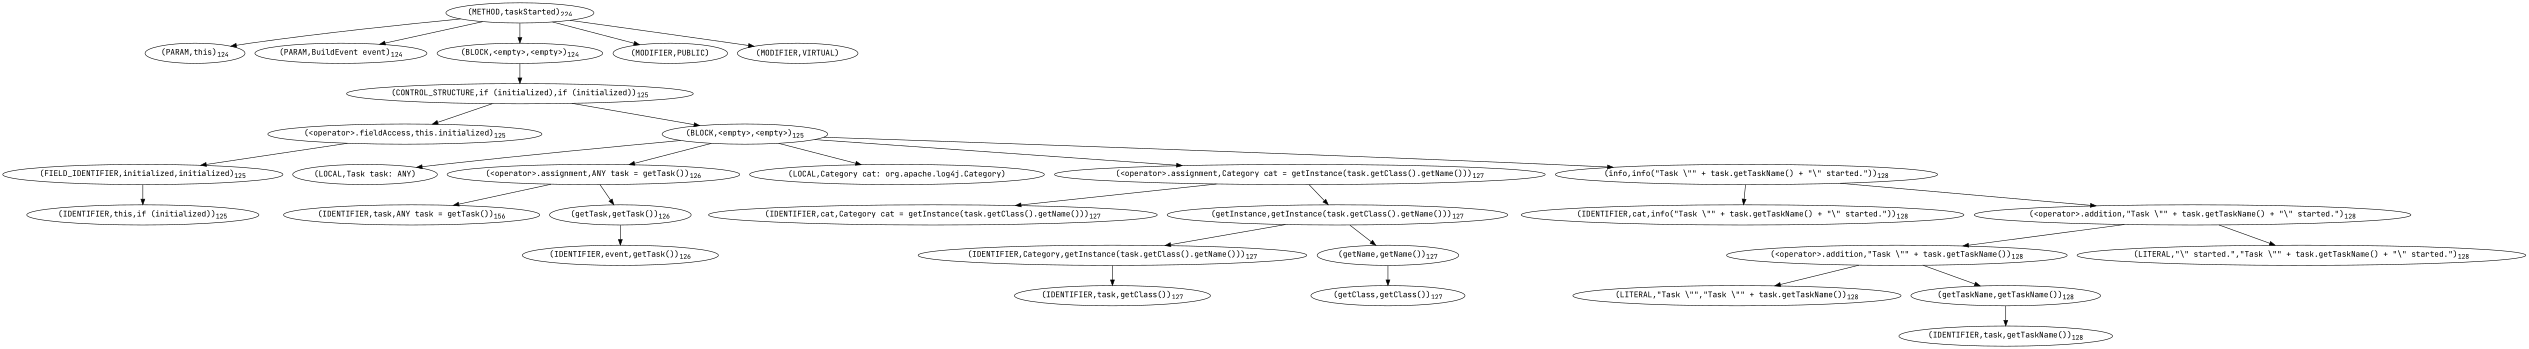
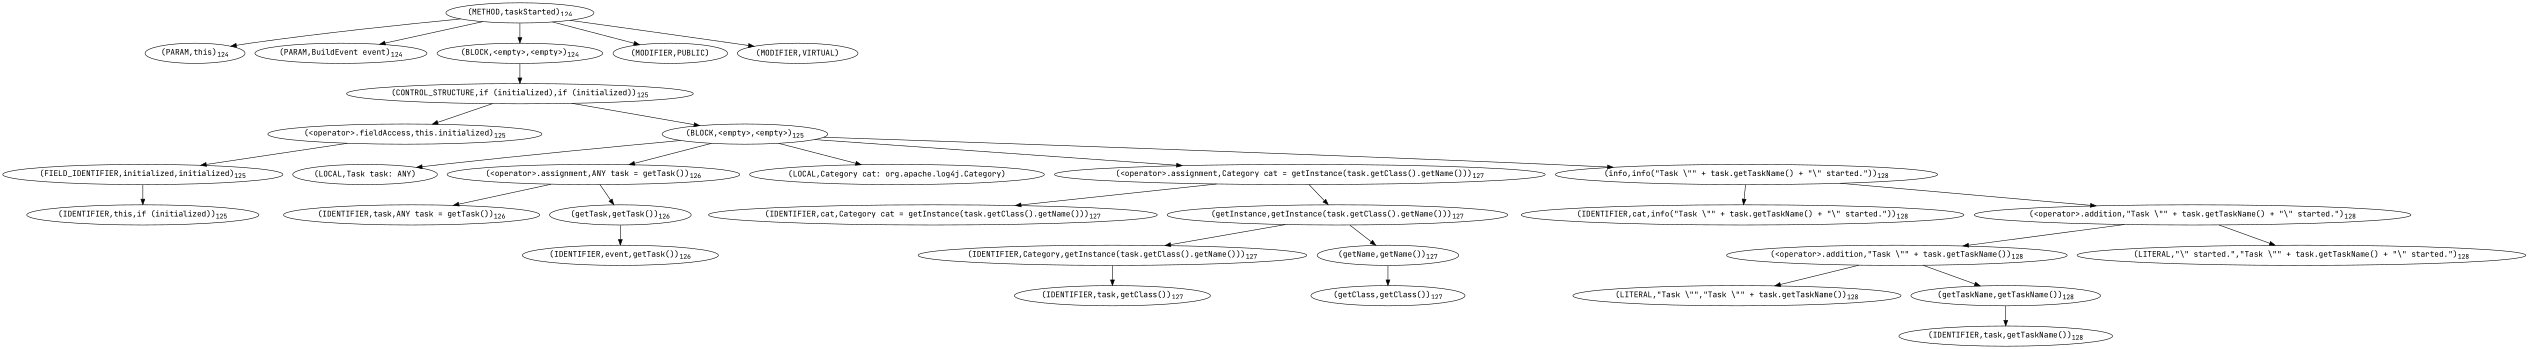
(566, 12) -> (566, 12)
(500, 214) -> (500, 214)
